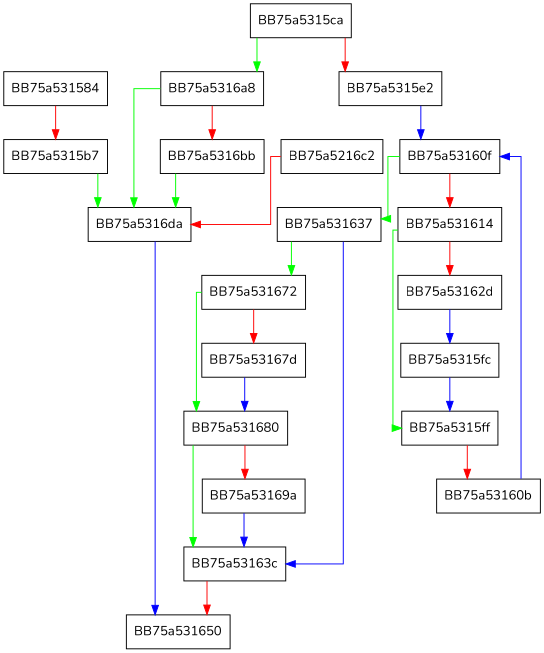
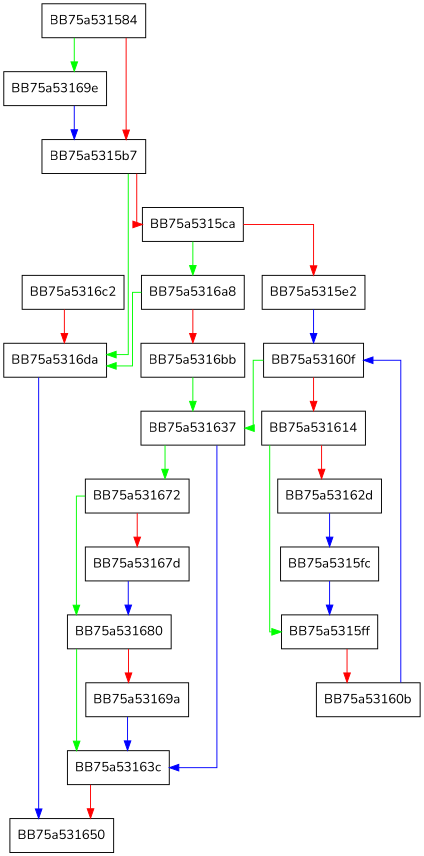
none -> (55, 89)
(332, 157) -> (73, 292)
(176, 186) -> (193, 389)
none -> (137, 199)
